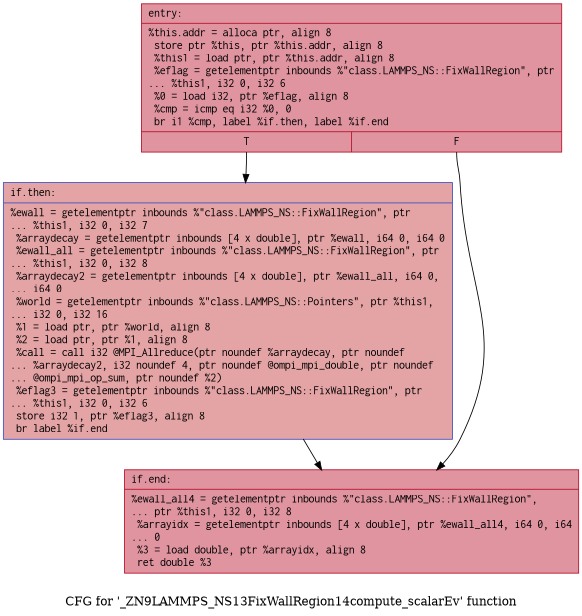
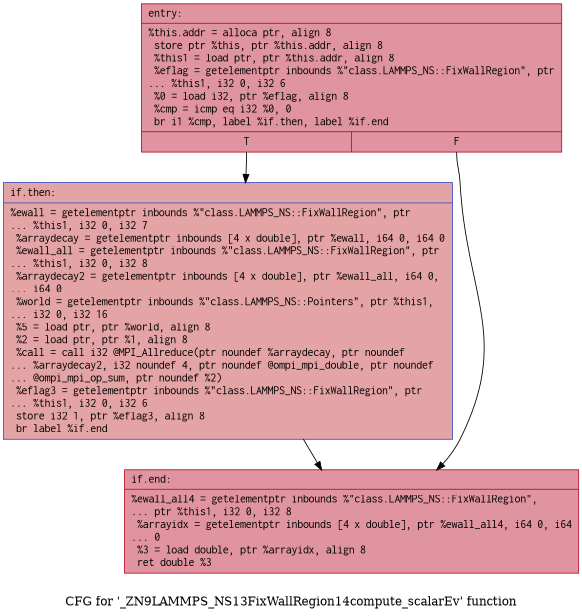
(111, 327) -> (111, 327)
